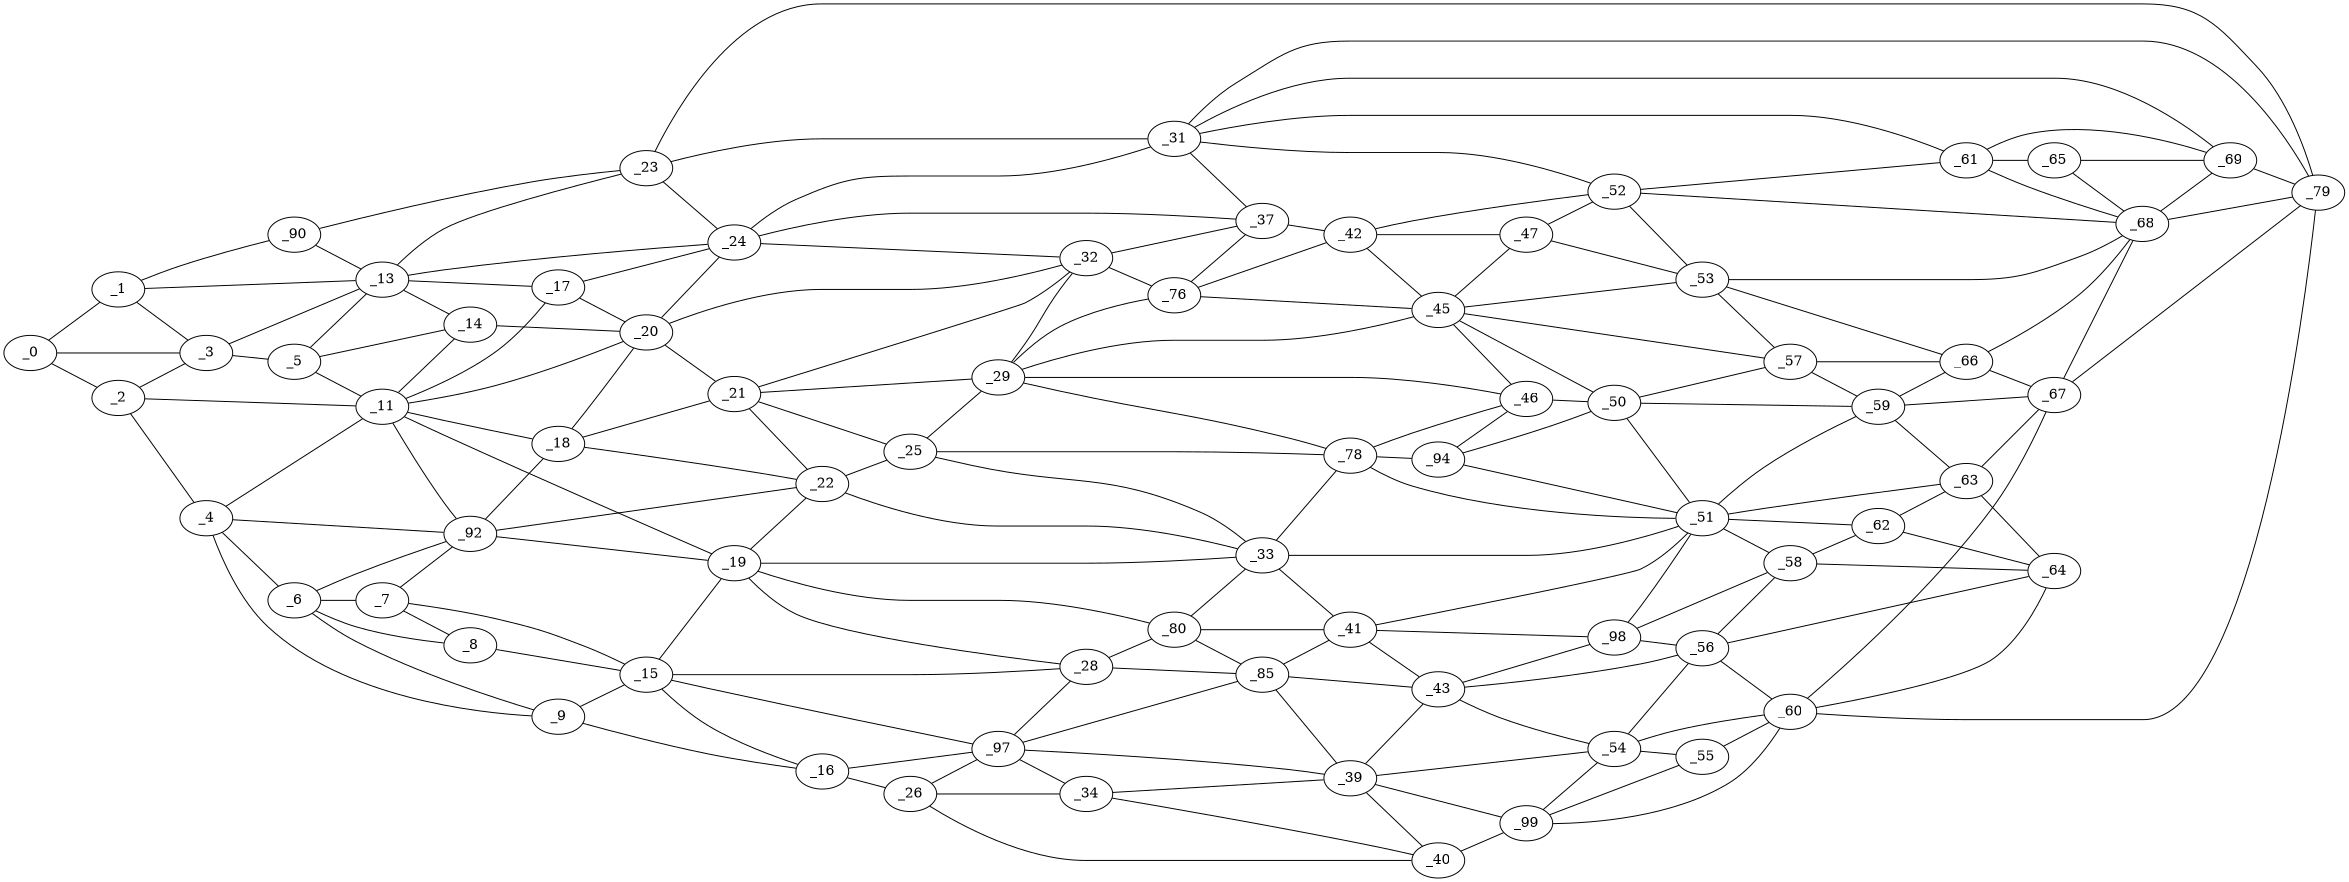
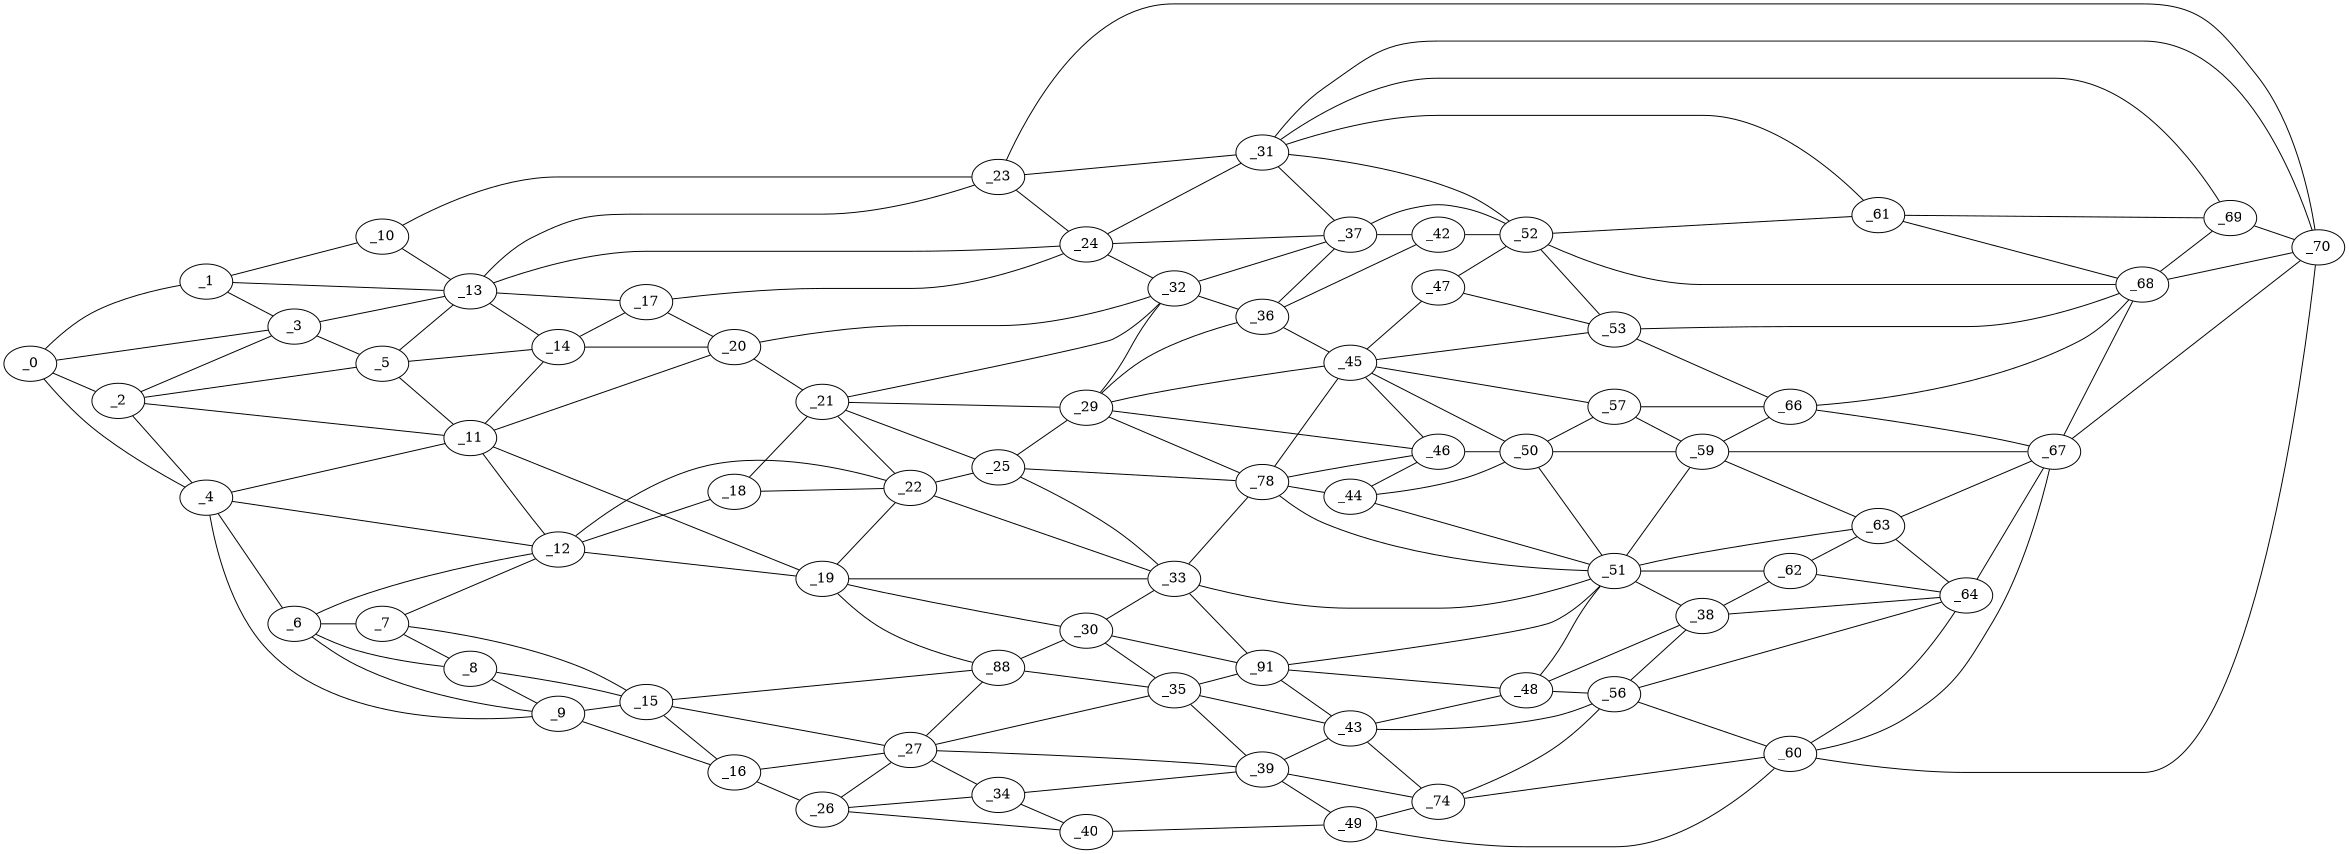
(2054, 160) -> none
(2318, 193) -> (2318, 247)
none -> (1438, 205)
(294, 235) -> (382, 237)
(1438, 235) -> none
(1394, 272) -> (1306, 422)
(690, 287) -> none
(1174, 295) -> (1262, 317)
(1746, 321) -> none
(483, 361) -> (602, 325)
none -> (250, 382)
(603, 389) -> none
(470, 426) -> none
none -> (109, 440)
(1438, 460) -> (1350, 497)
none -> (2010, 524)
(470, 534) -> (558, 550)
(1790, 563) -> (1702, 616)
(690, 619) -> none
(1174, 630) -> (1086, 631)
(1350, 630) -> (1262, 668)
(1614, 638) -> (1526, 690)
(1086, 667) -> (998, 668)
(1262, 675) -> (1174, 690)
none -> (514, 691)
(998, 749) -> (910, 750)
(1614, 749) -> (1438, 802)
(1702, 757) -> none
(1394, 819) -> none
(1526, 823) -> (1350, 824)
